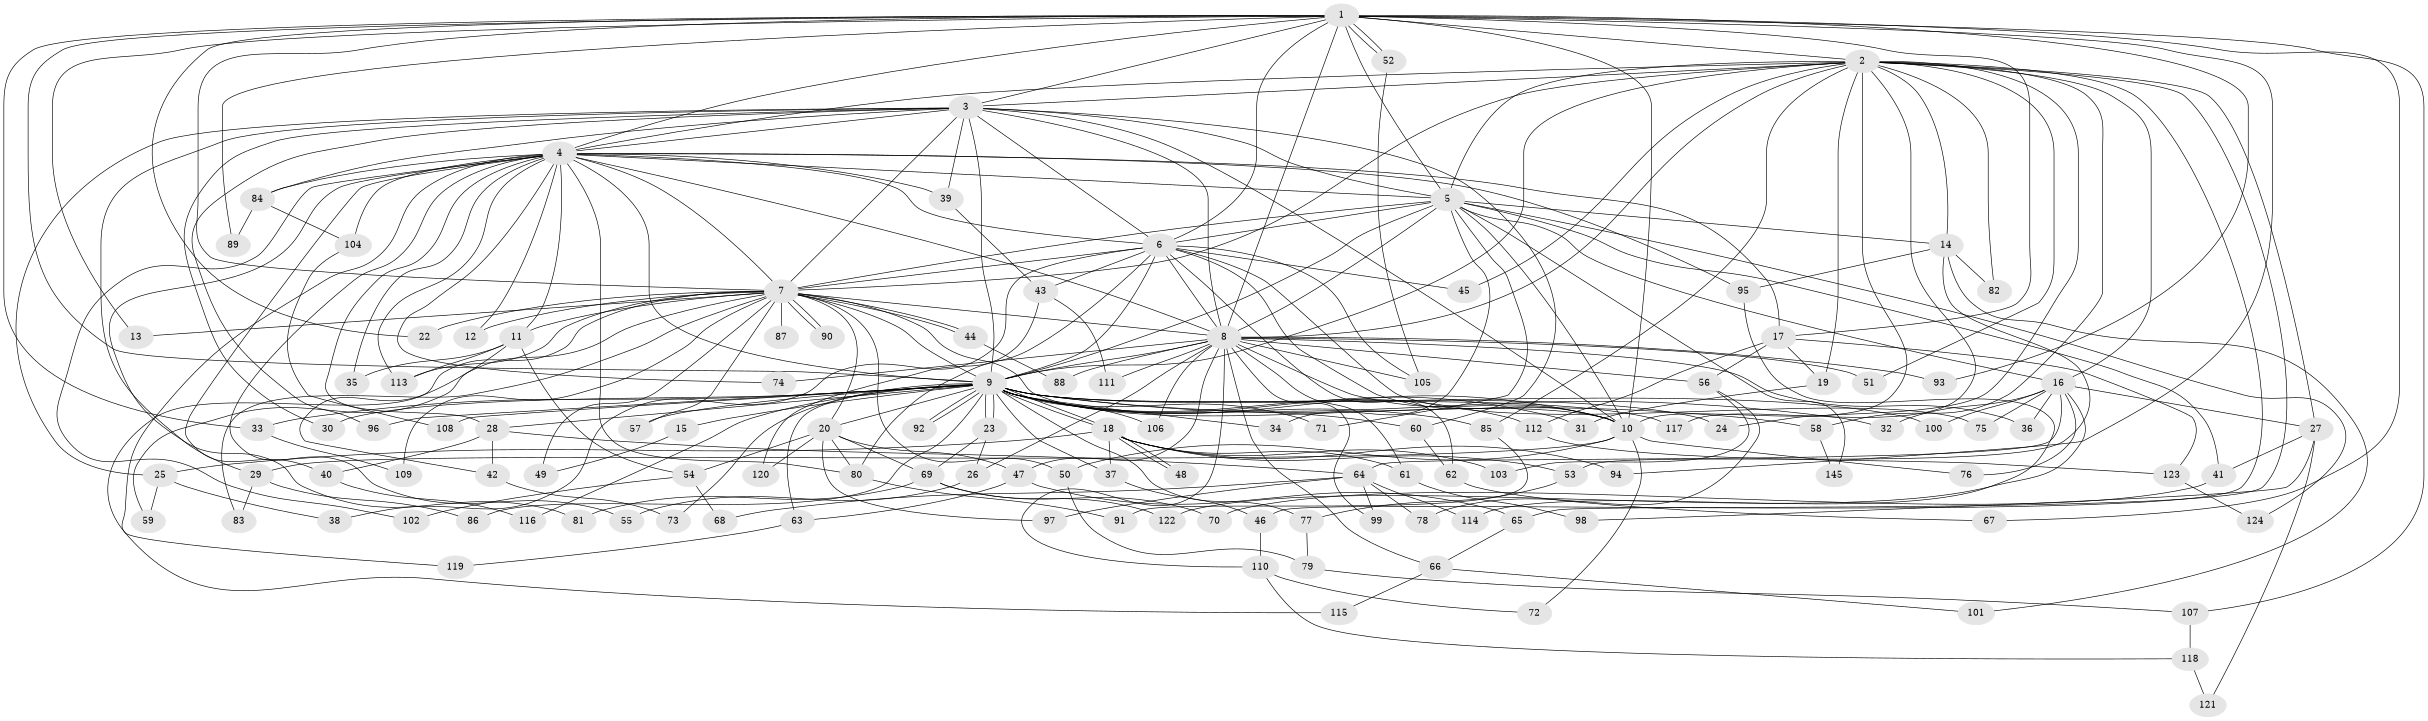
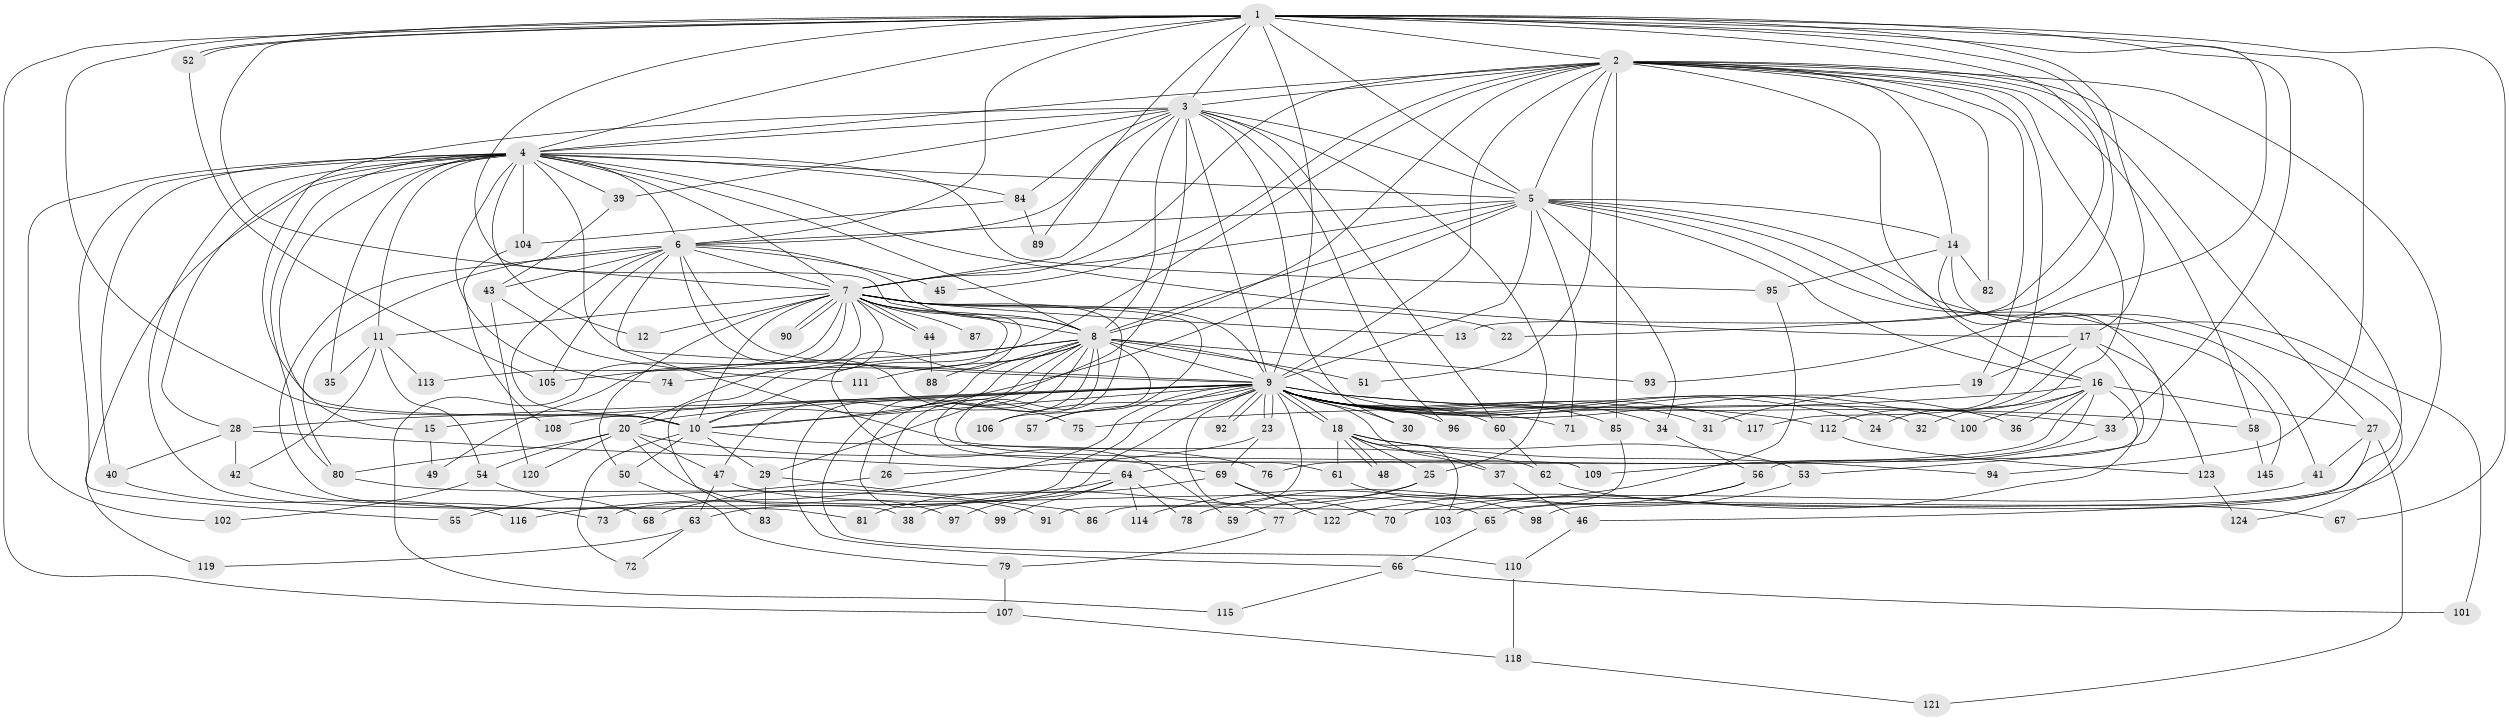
(458, 270) -> (293, 266)
(1464, 360) -> (1715, 455)
(1395, 601) -> (663, 544)
